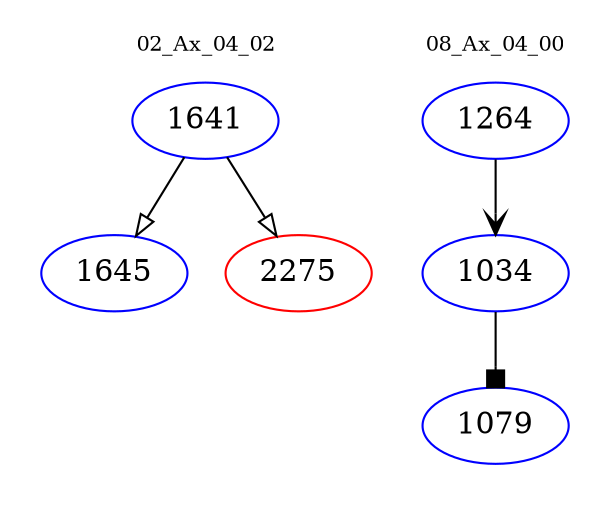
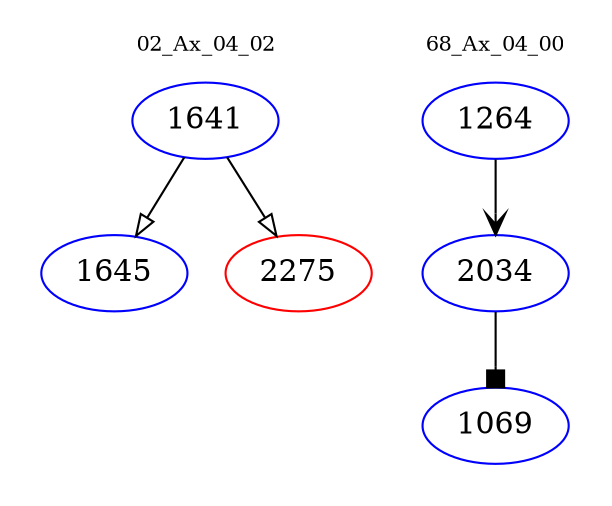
(496, 46) -> (496, 46)
(496, 273) -> (496, 273)
(496, 426) -> (496, 426)
